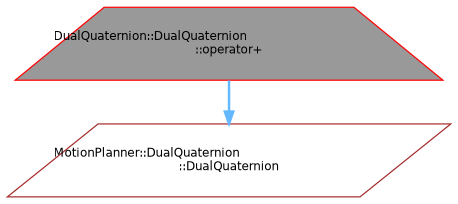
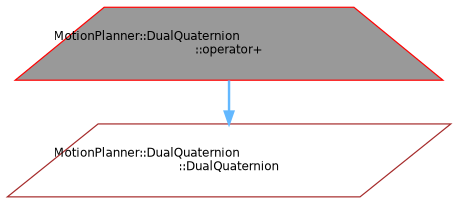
(229, 44) -> (229, 44)
